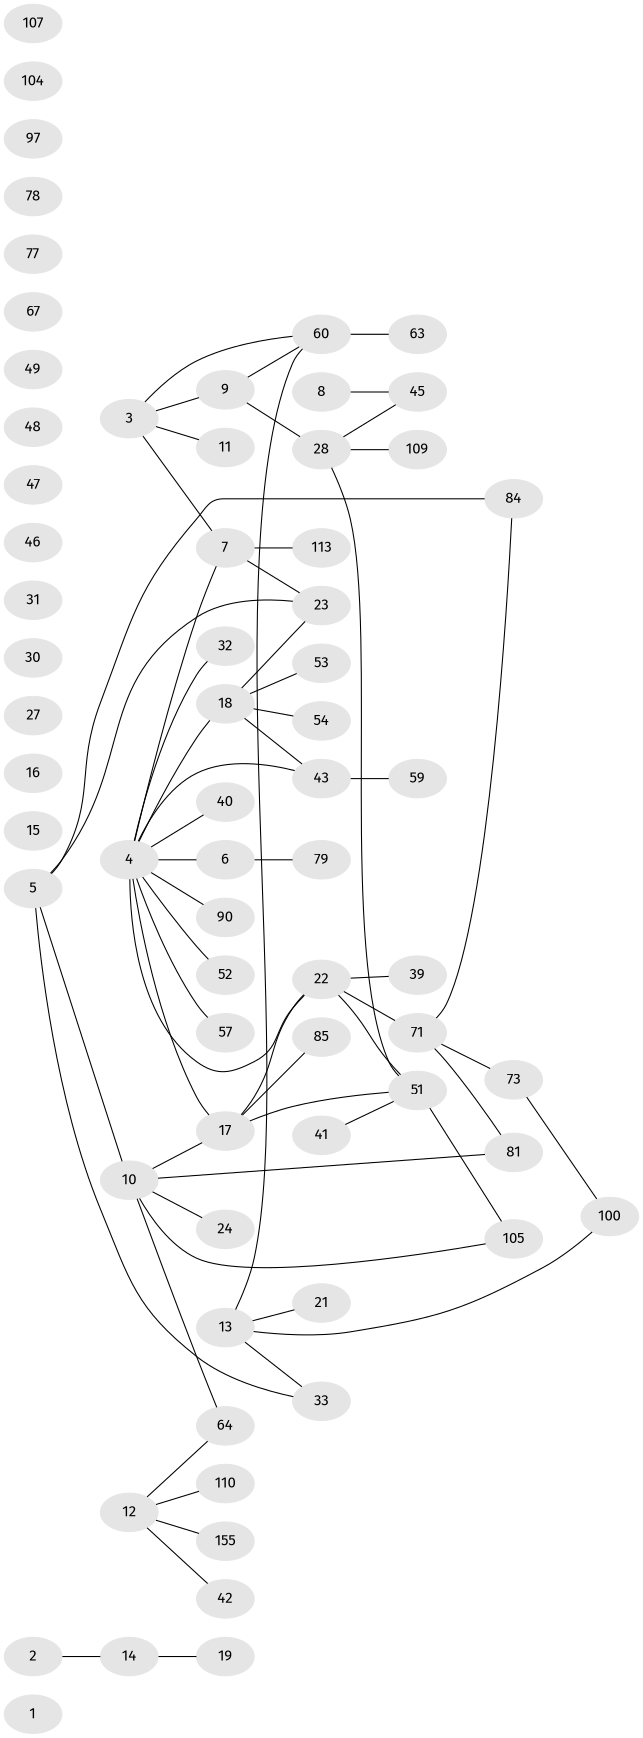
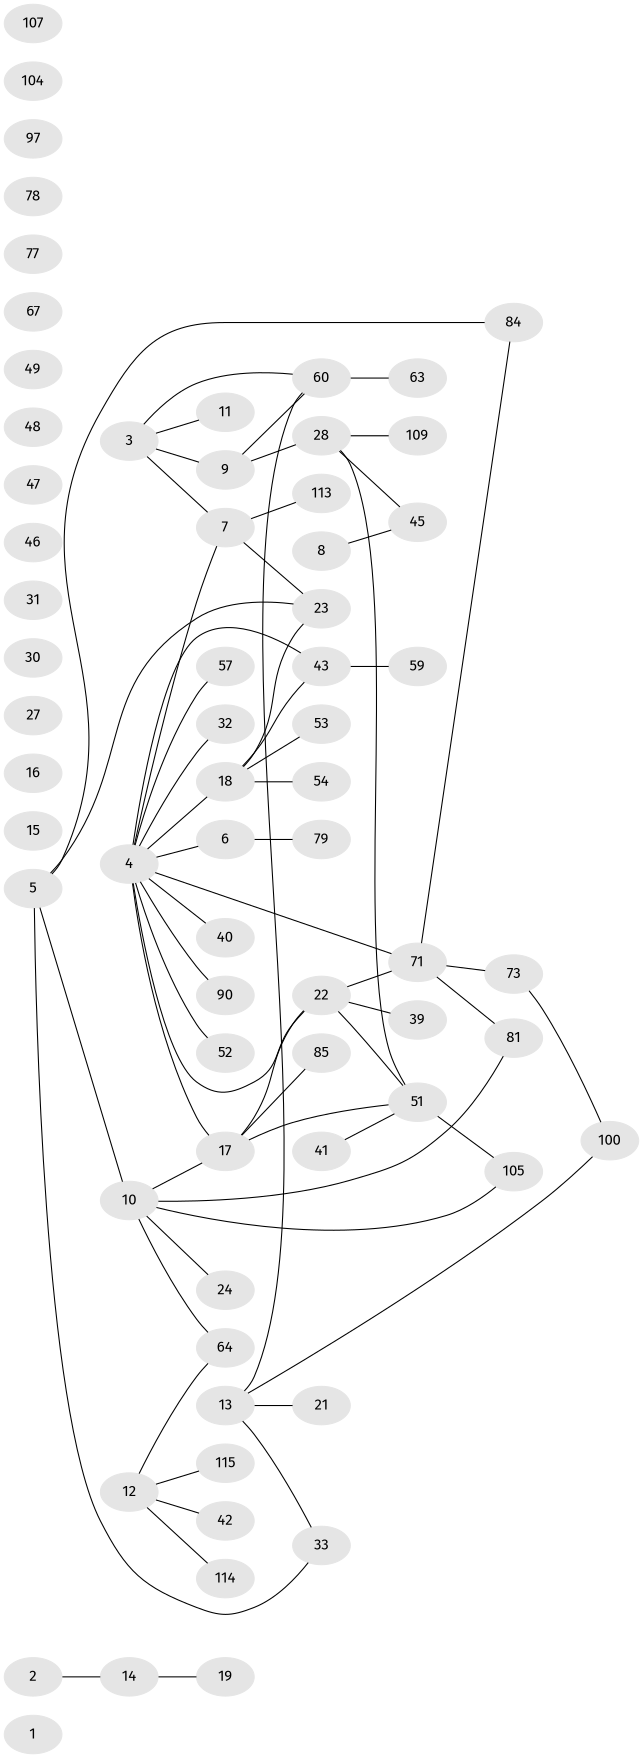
none -> (267, 911)
(225, 1484) -> (225, 1579)
(225, 1541) -> (225, 1463)
